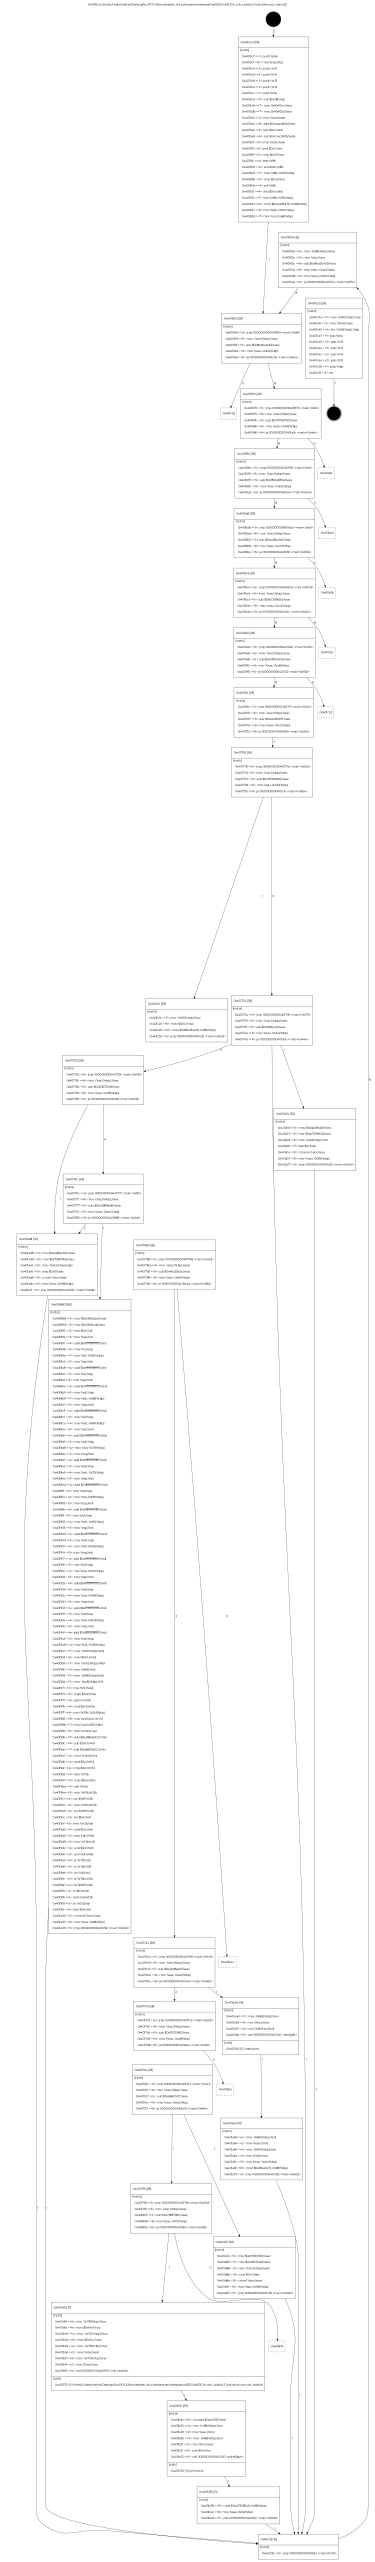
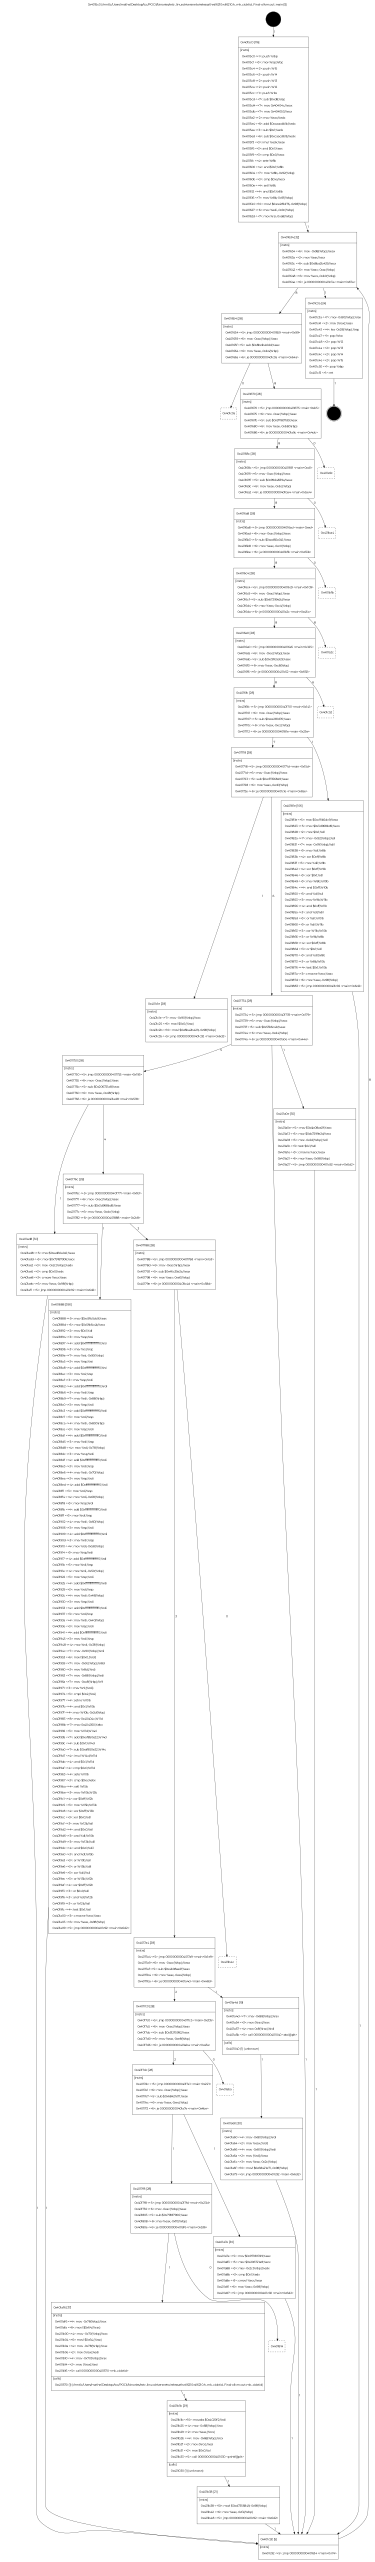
(266, 267) -> (306, 226)
none -> (324, 292)
none -> (322, 896)
(83, 1228) -> (138, 1231)
none -> (174, 2057)
